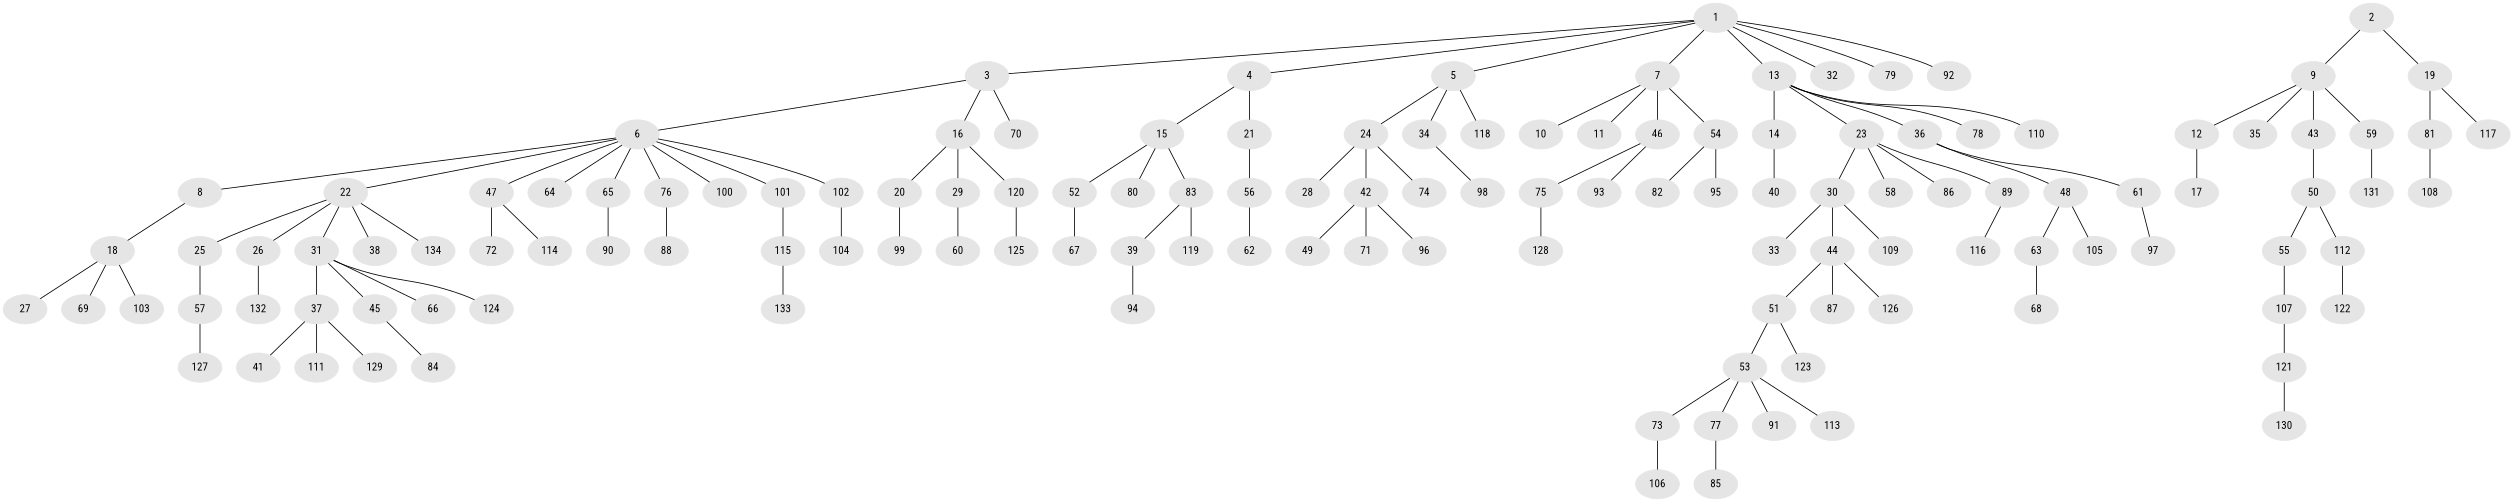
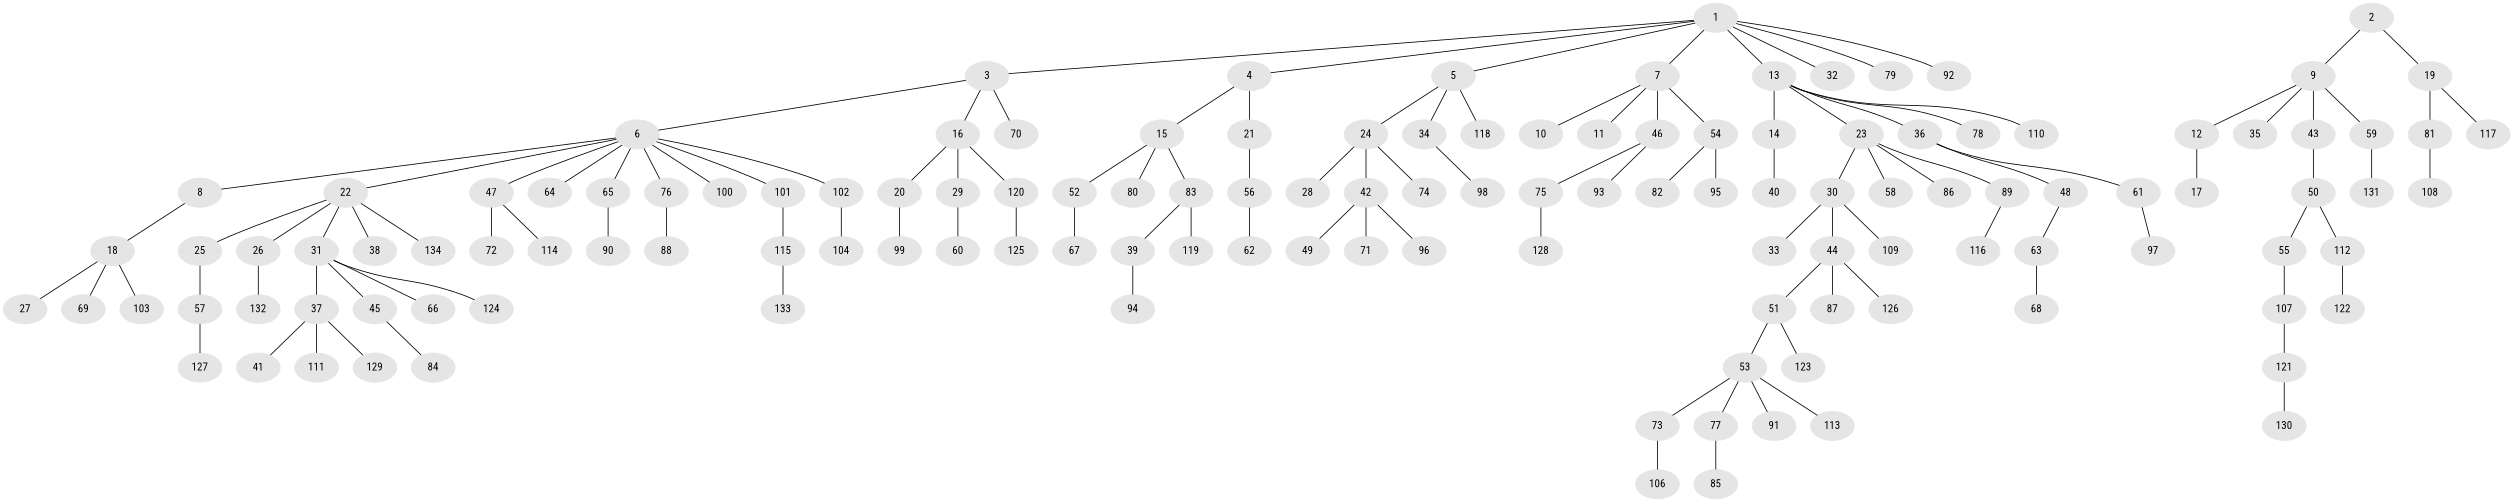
(2095, 251) -> none
